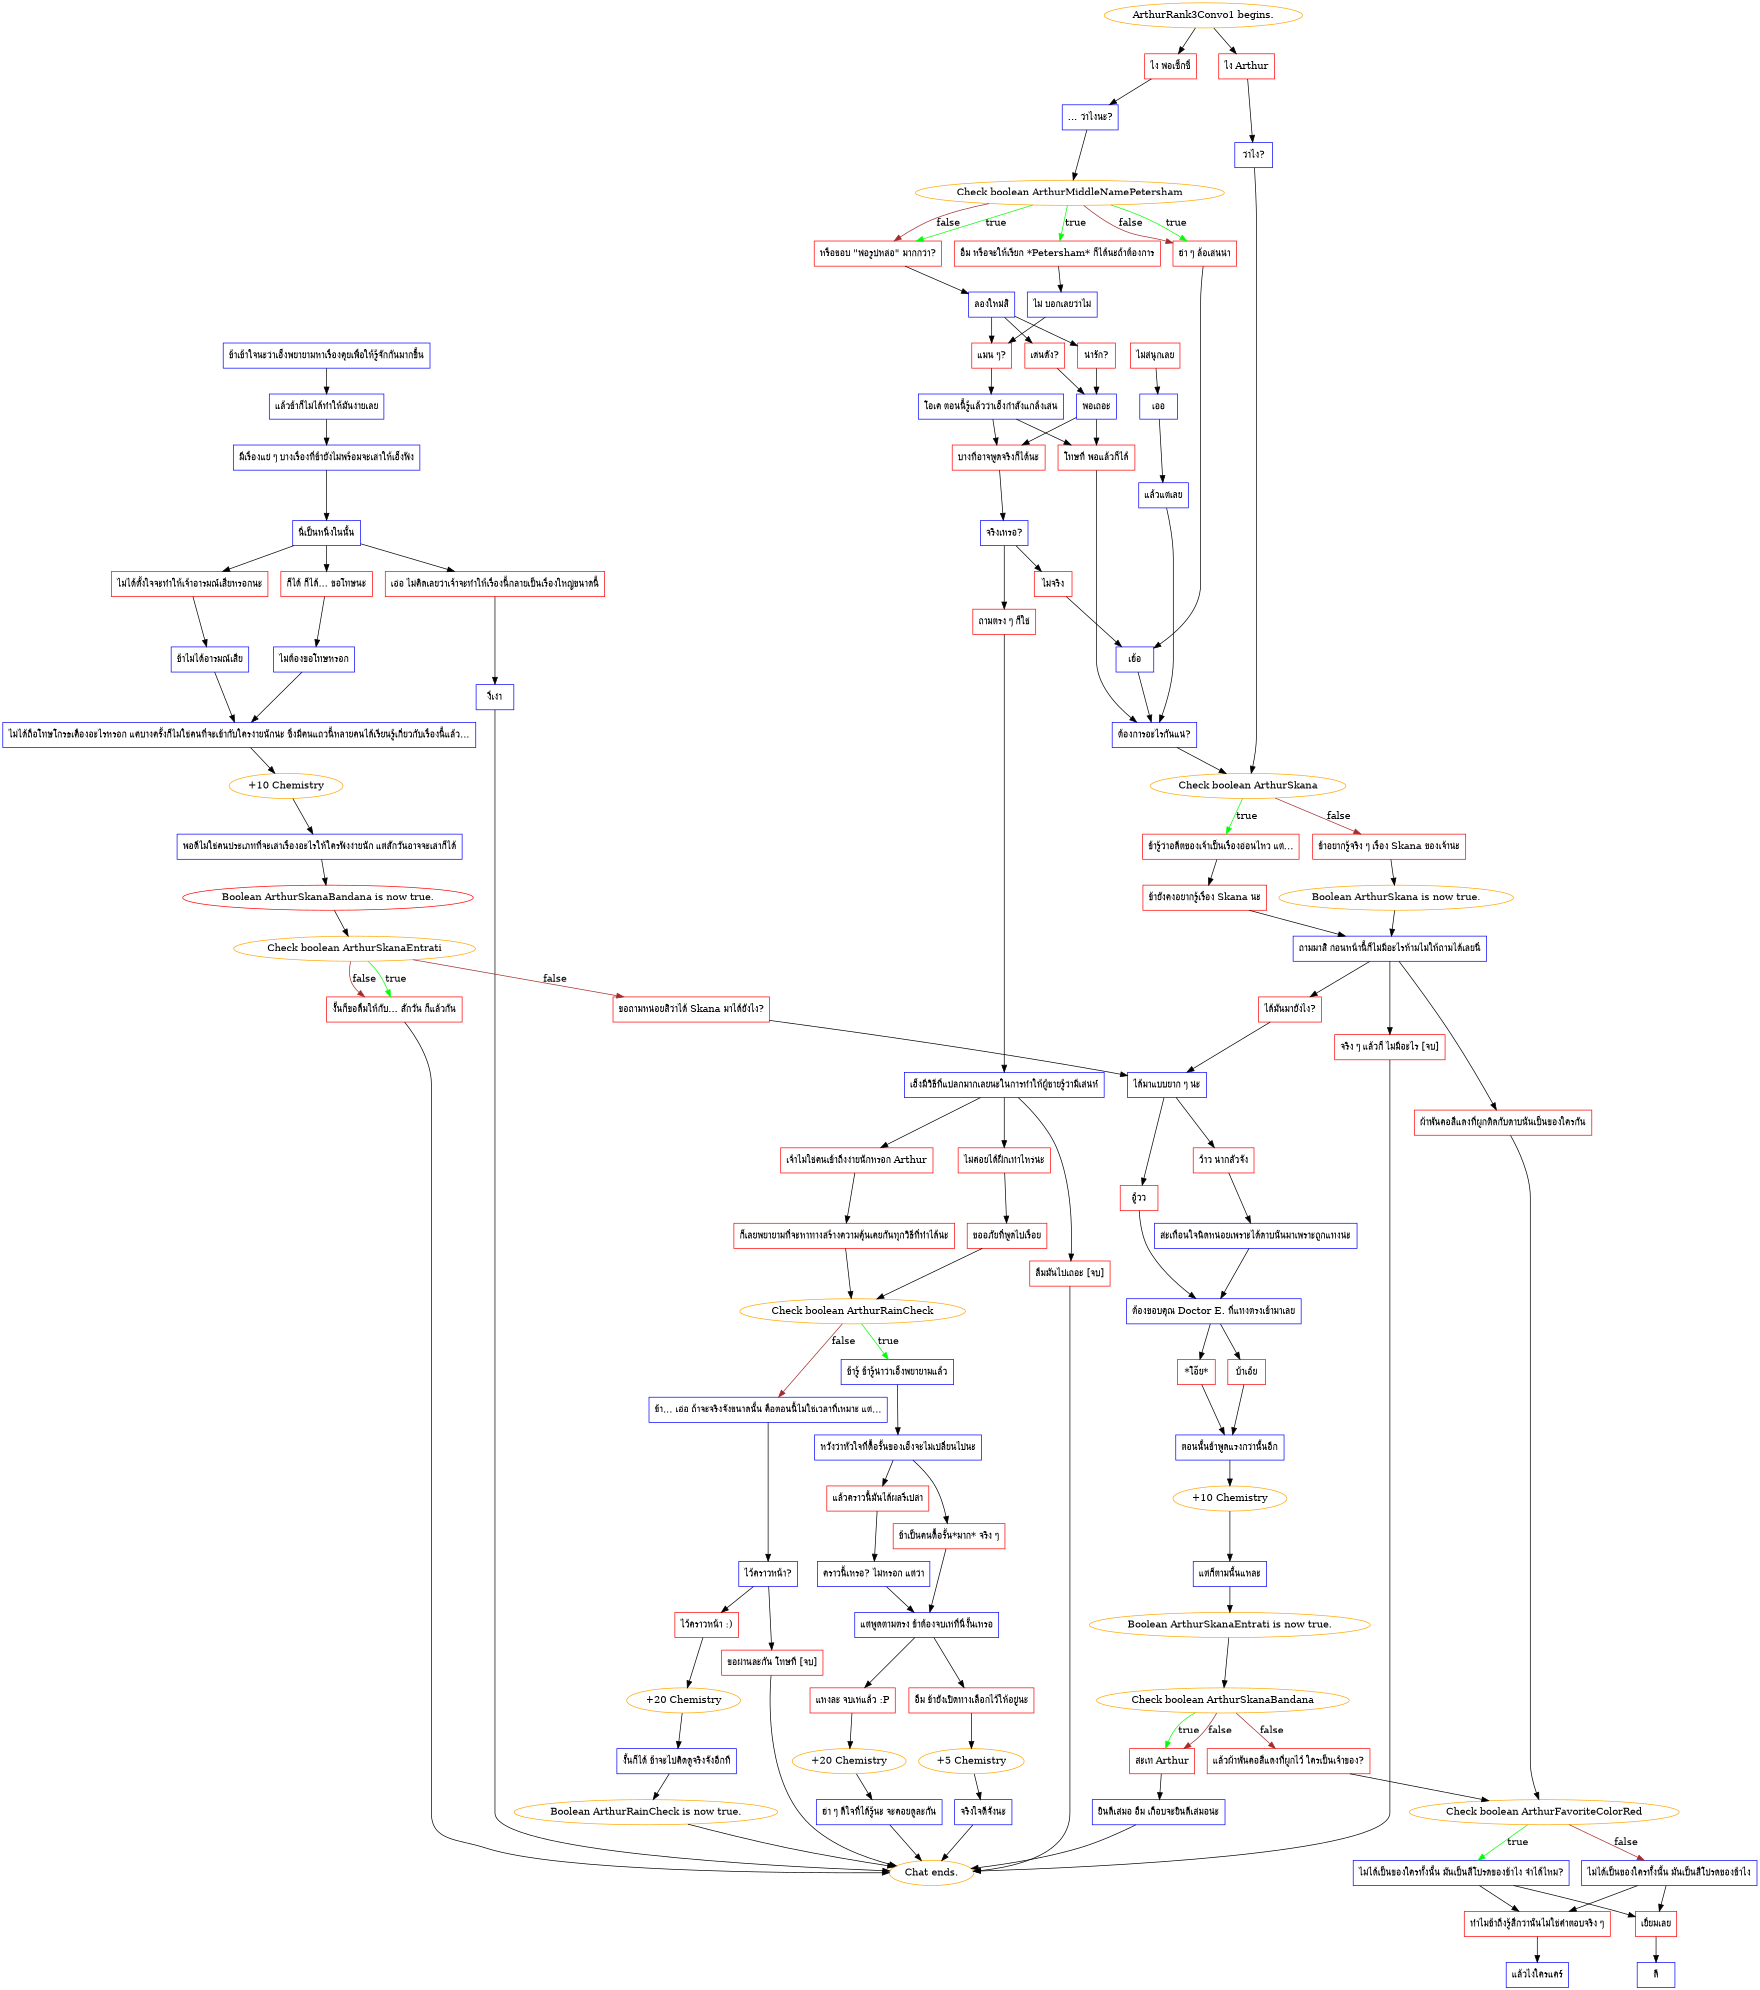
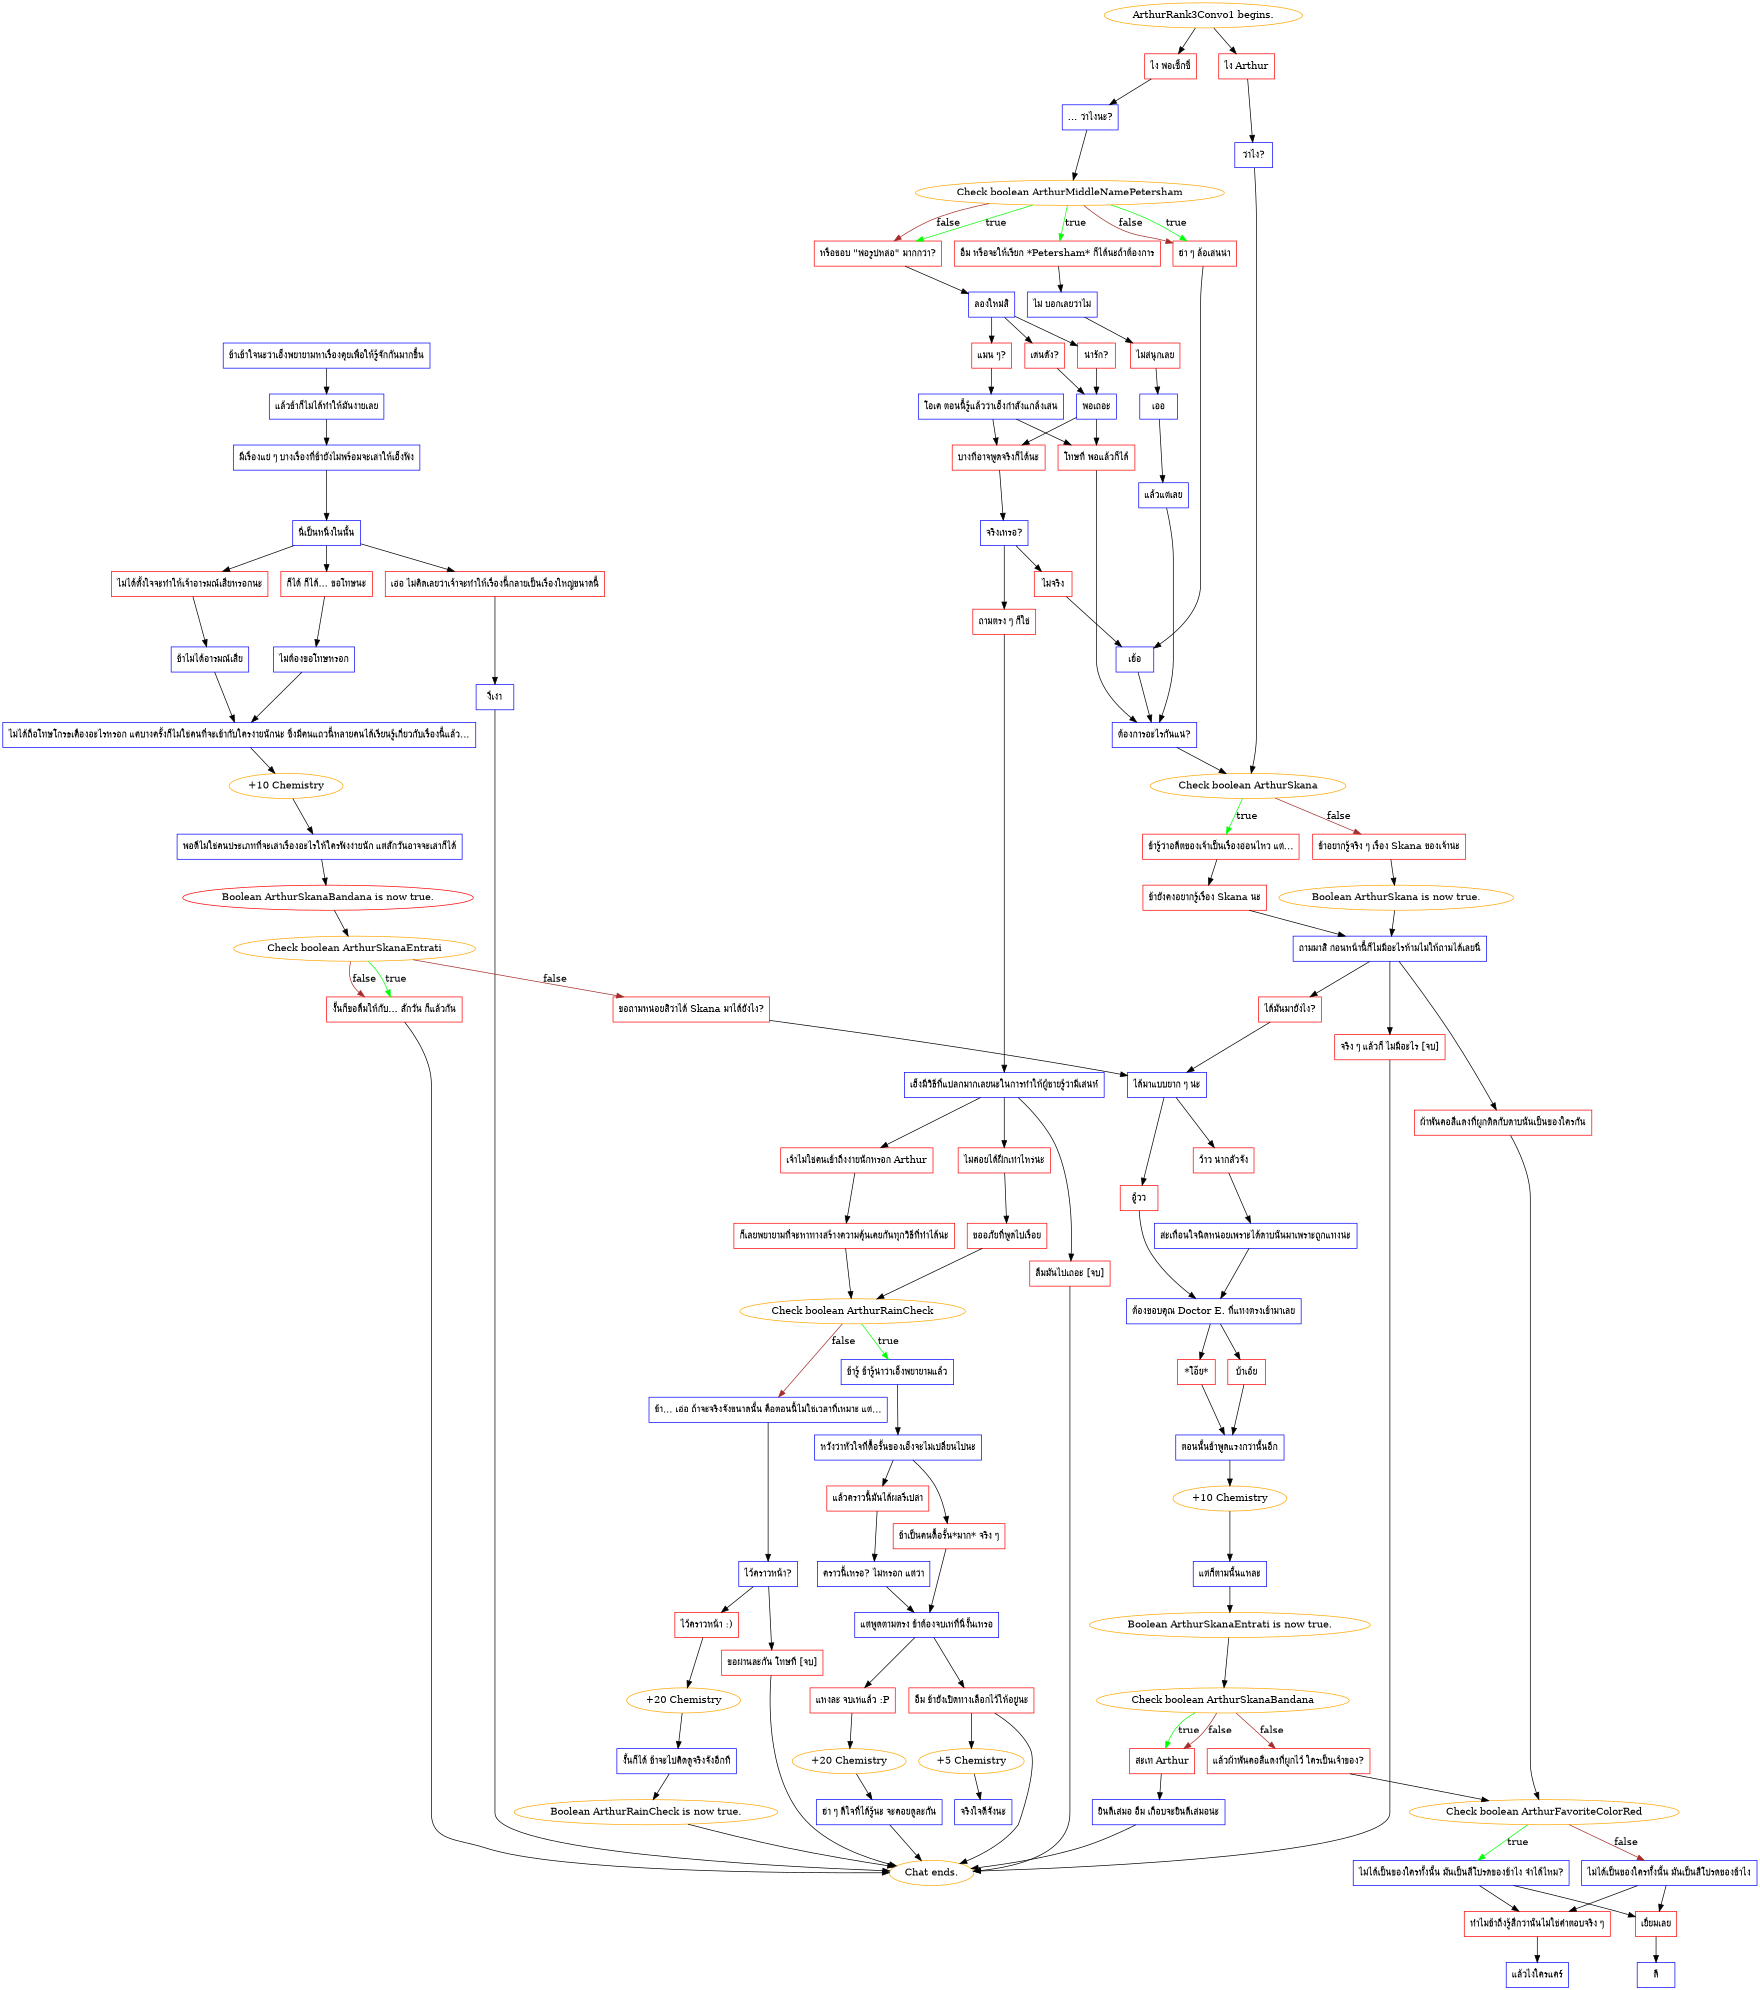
(1029, 328) -> (1106, 328)
(960, 1840) -> (1028, 1794)
